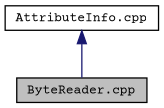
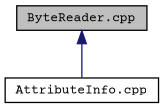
(82, 61) -> (82, 61)
